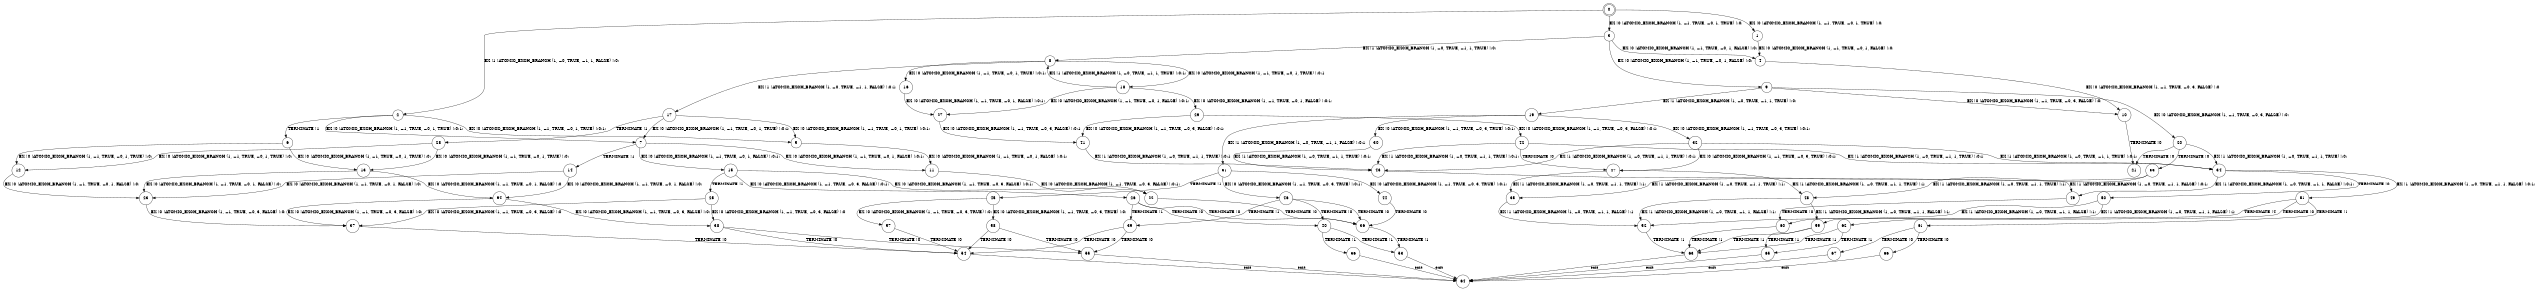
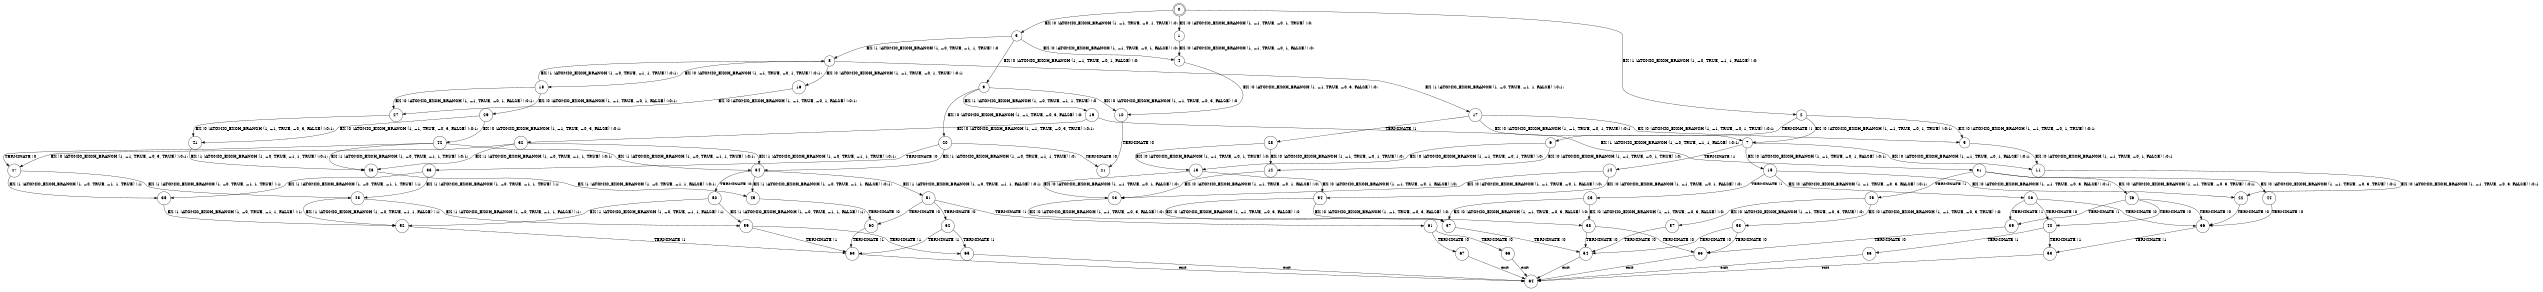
(1376, 143) -> none
(2260, 212) -> (925, 212)
(1050, 247) -> none
